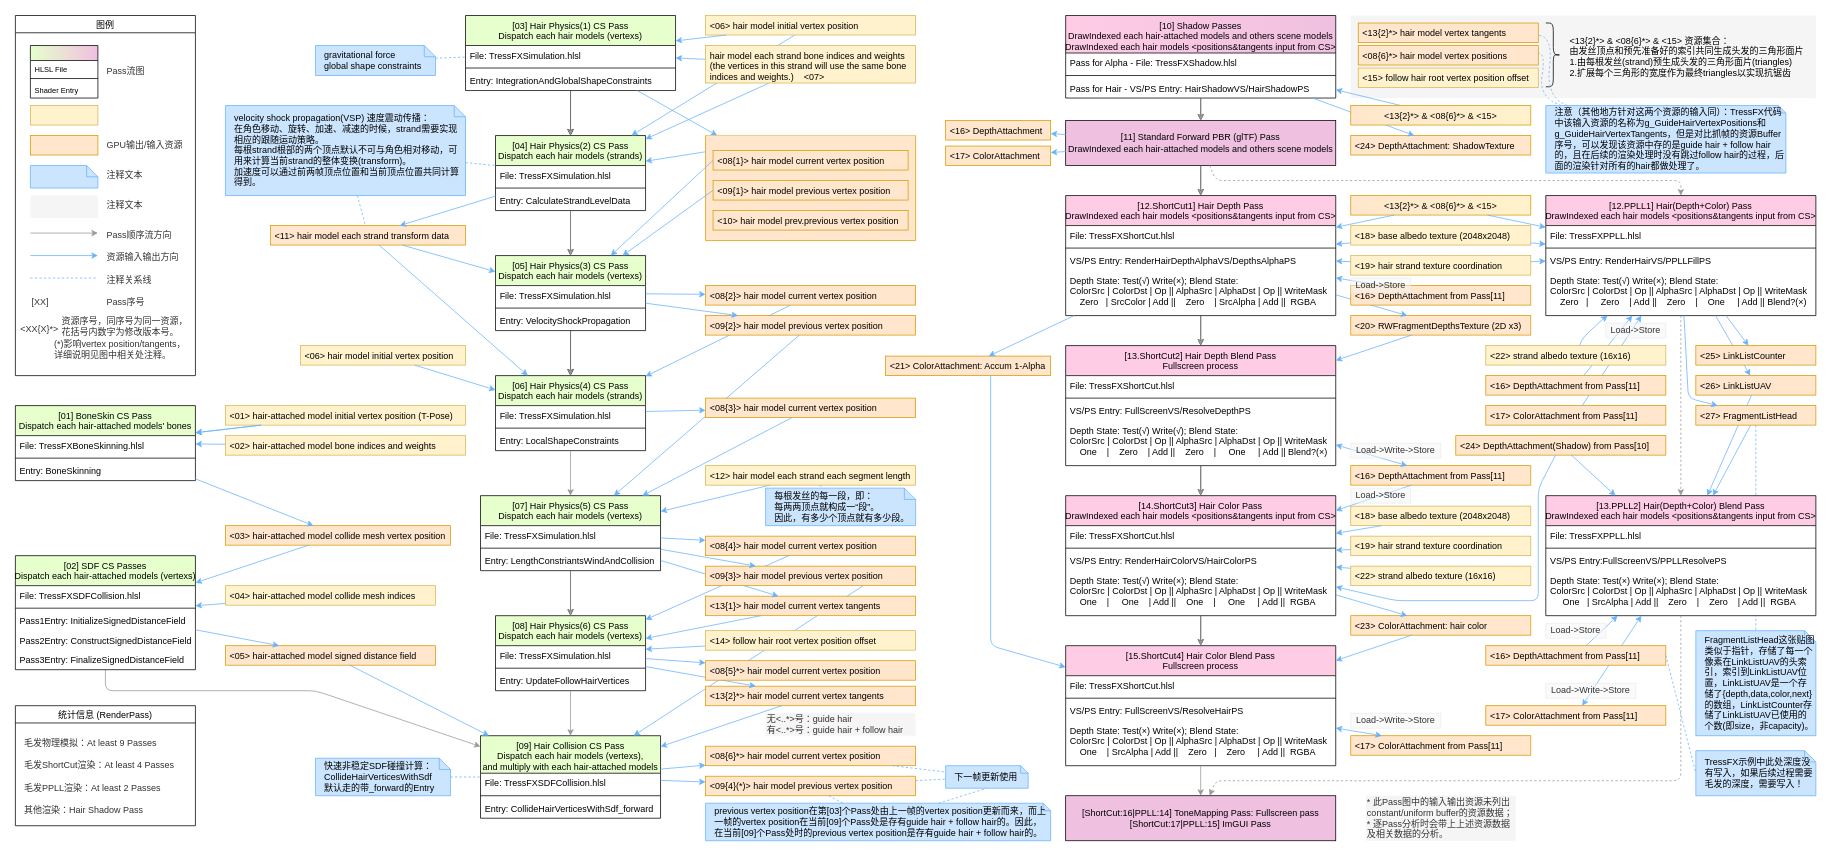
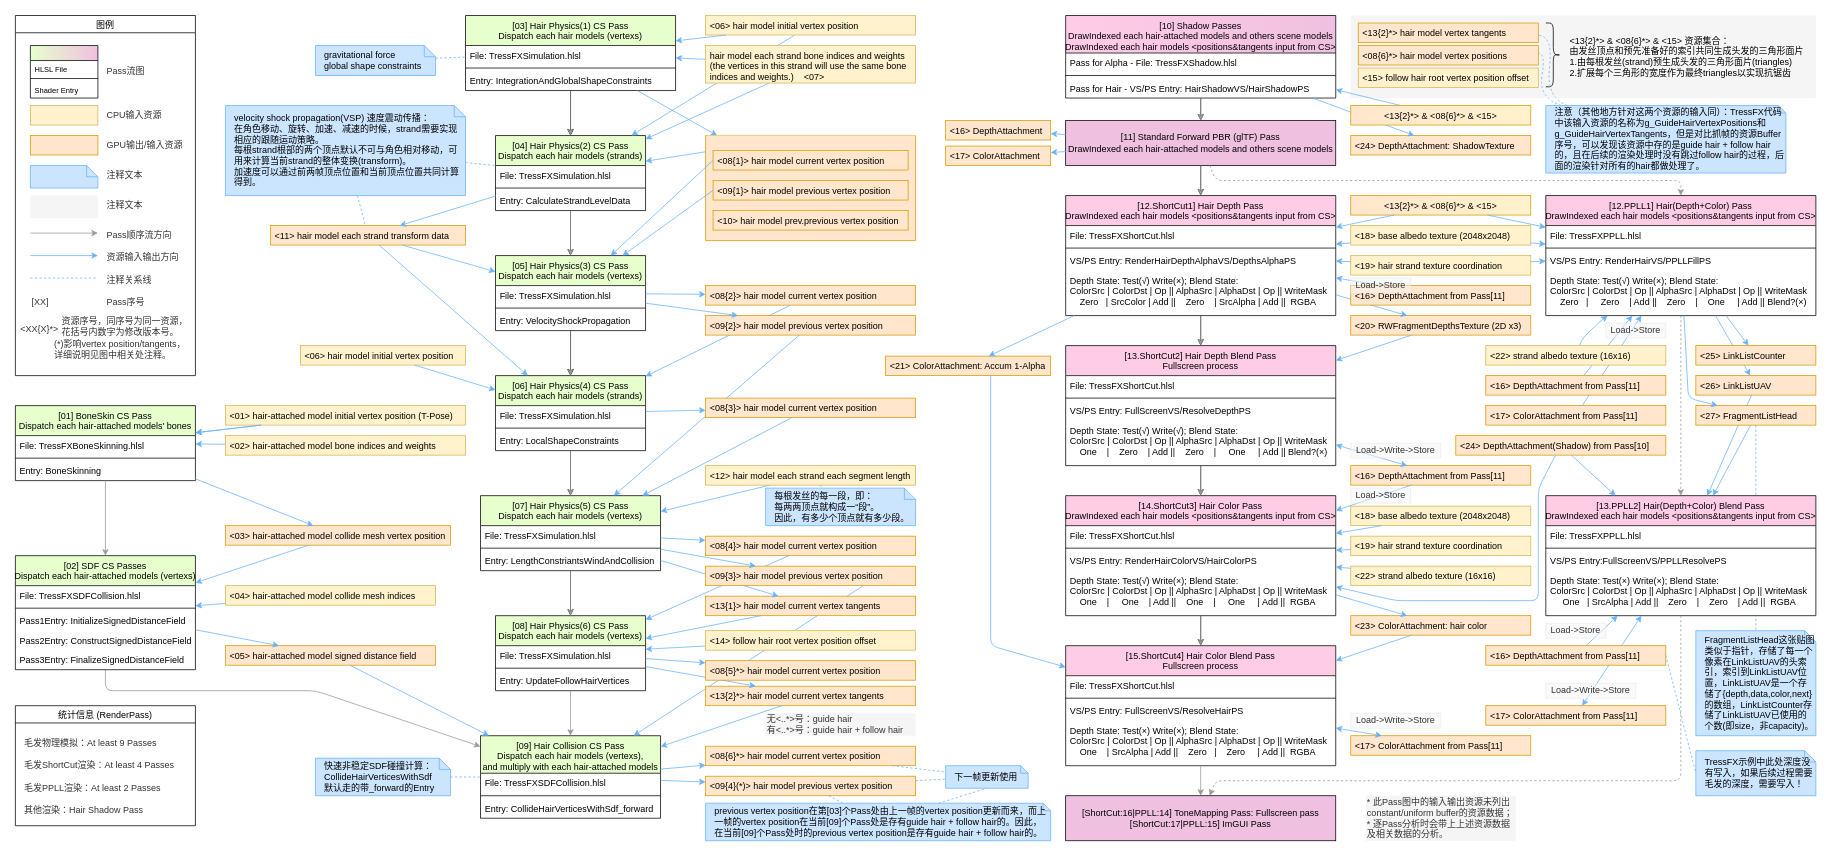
none -> (147, 115)
none -> (570, 491)
none -> (105, 515)
